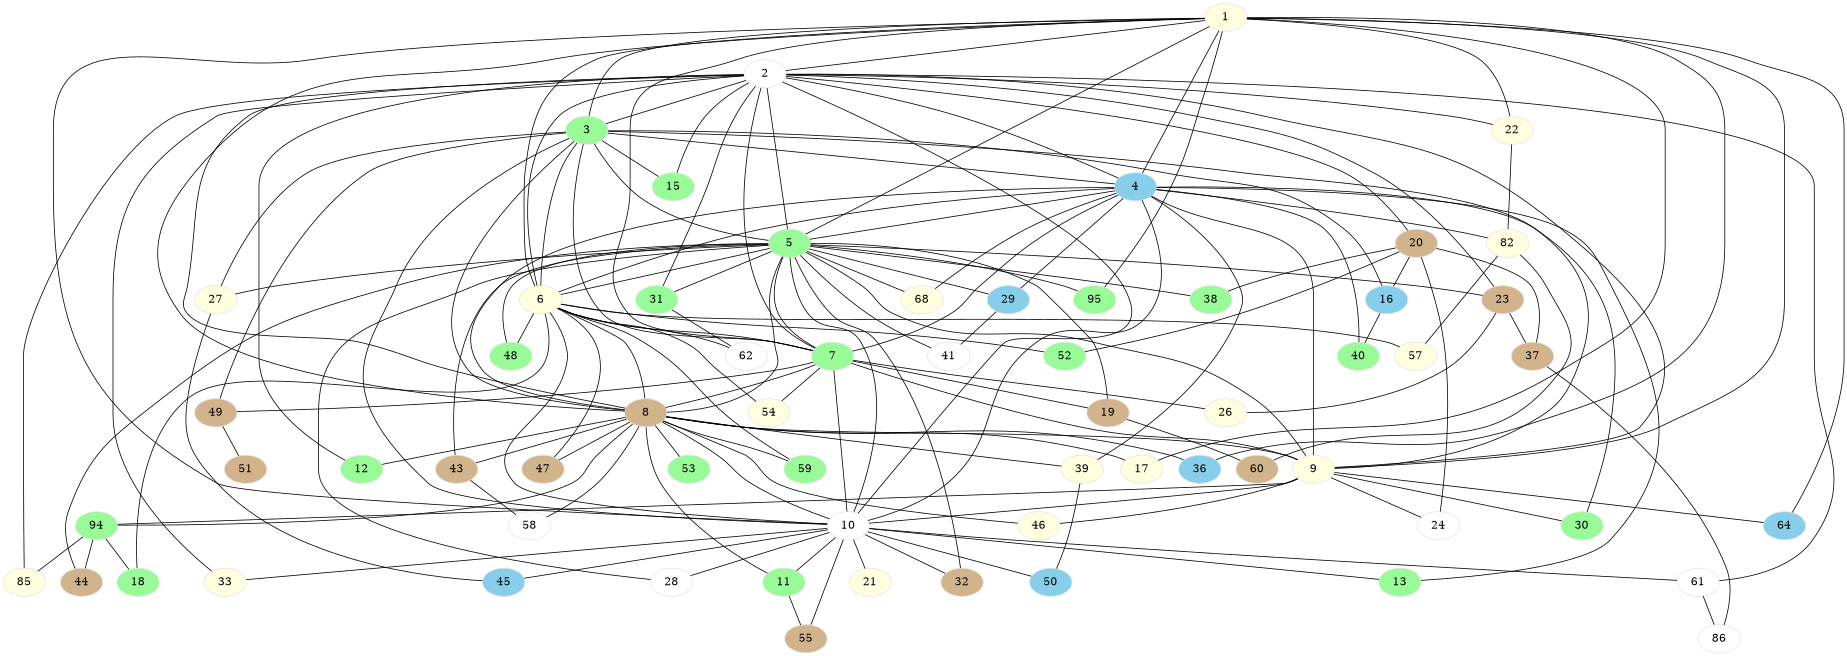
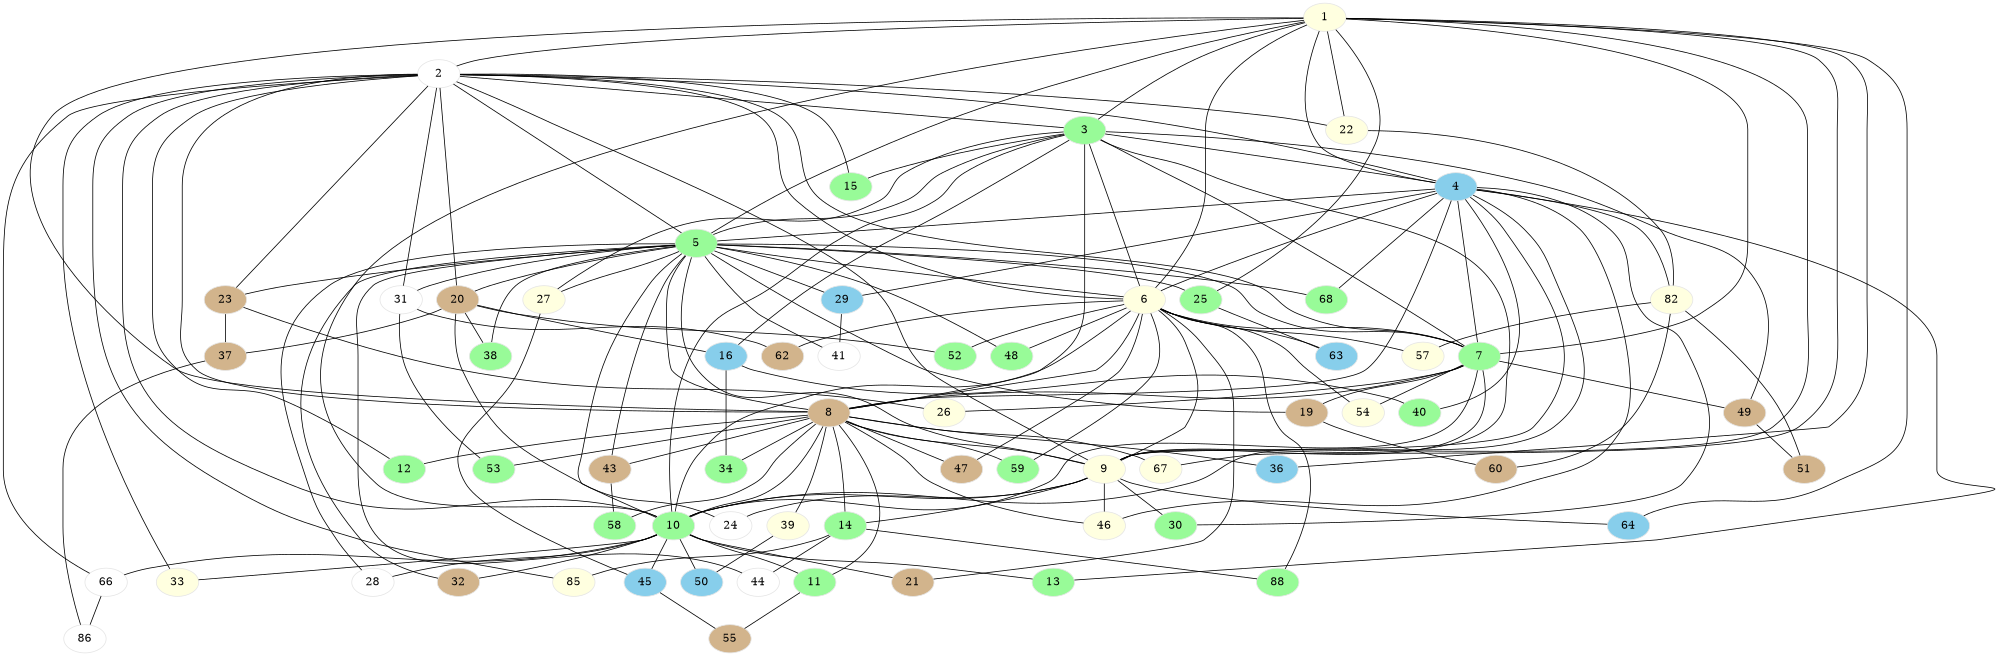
none -> (574, 265)
(657, 300) -> (401, 300)
(922, 300) -> (1326, 300)
(1095, 300) -> (1201, 300)
(1228, 336) -> (1541, 479)
(746, 356) -> (783, 356)
none -> (1337, 356)
none -> (1754, 375)
none -> (419, 392)
none -> (1195, 405)
none -> (726, 469)
(1142, 469) -> (1161, 469)
(97, 526) -> (845, 526)
(530, 526) -> (615, 526)
(848, 526) -> (673, 526)
none -> (1202, 540)
(82, 582) -> (758, 582)
(138, 582) -> (1278, 582)
(827, 582) -> (688, 611)
(870, 582) -> (913, 582)
(1698, 582) -> (106, 582)
